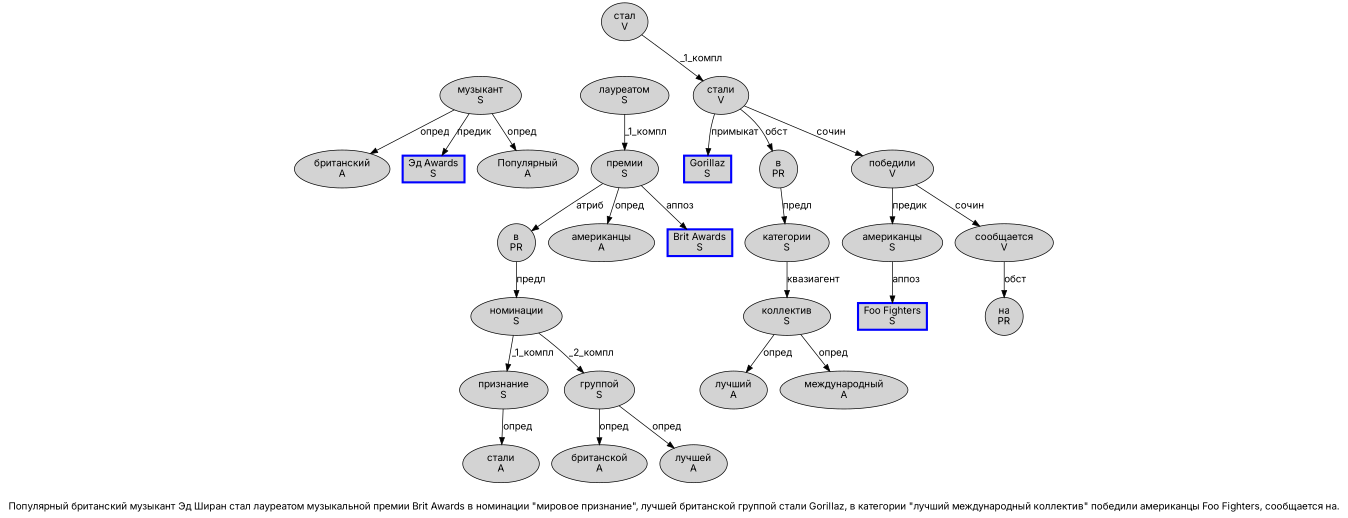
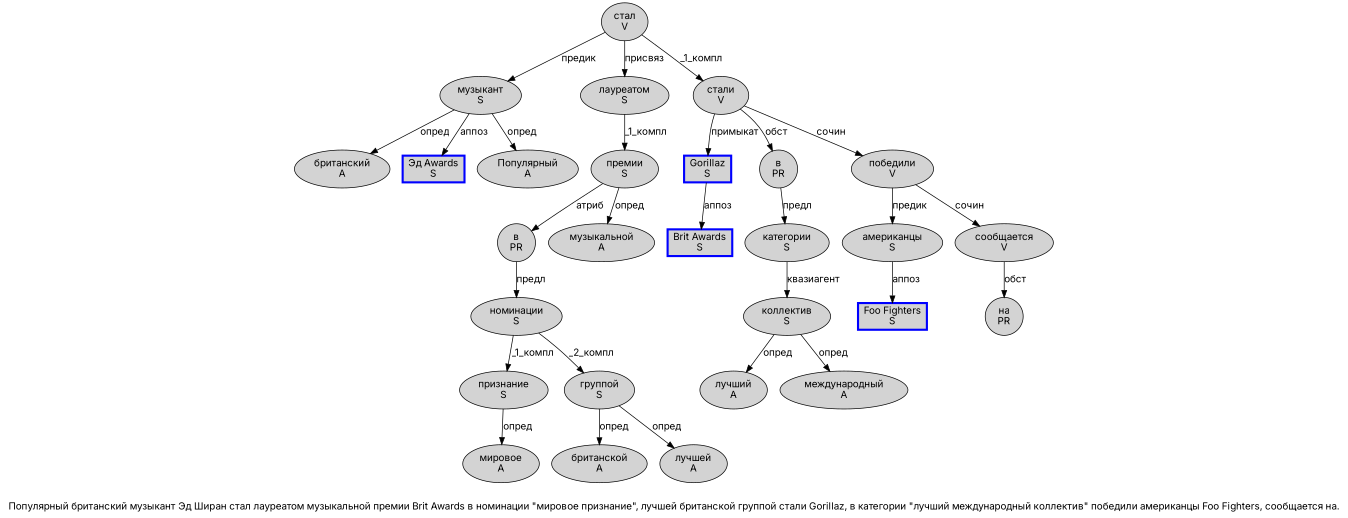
none -> (560, 55)
none -> (625, 55)
(474, 132) -> (474, 132)
(661, 205) -> (704, 202)
(602, 243) -> (602, 243)
(501, 464) -> (501, 464)
